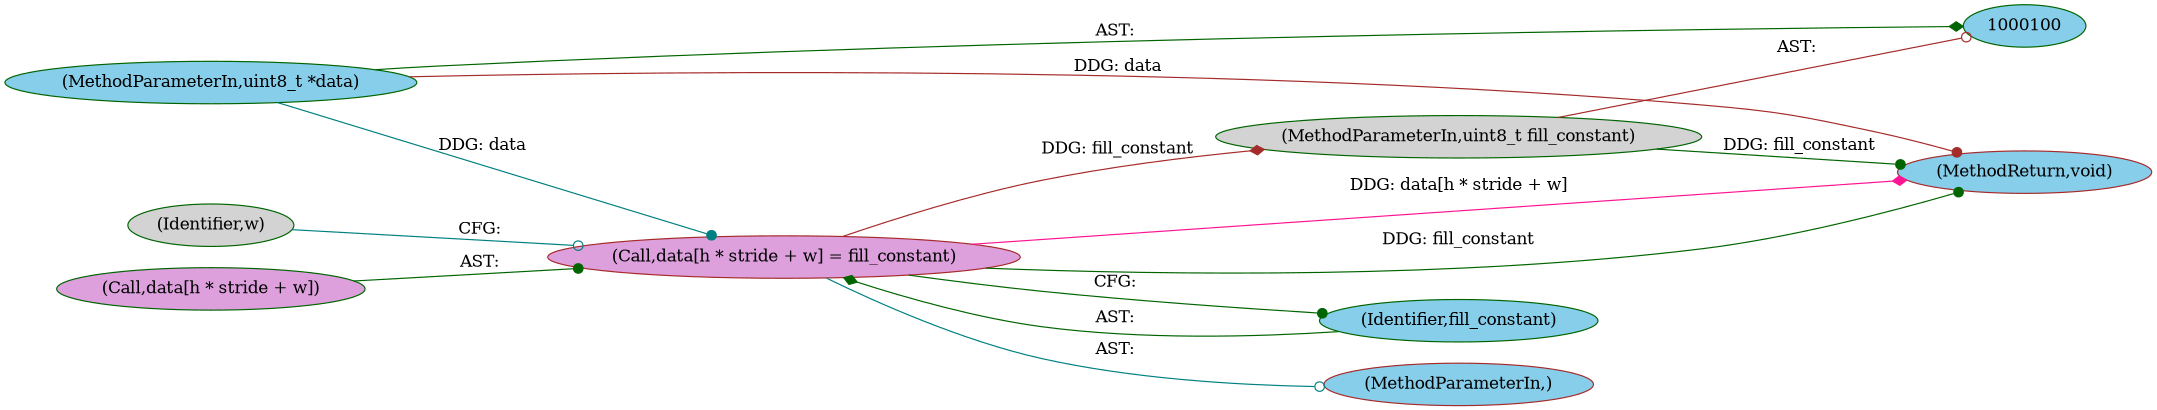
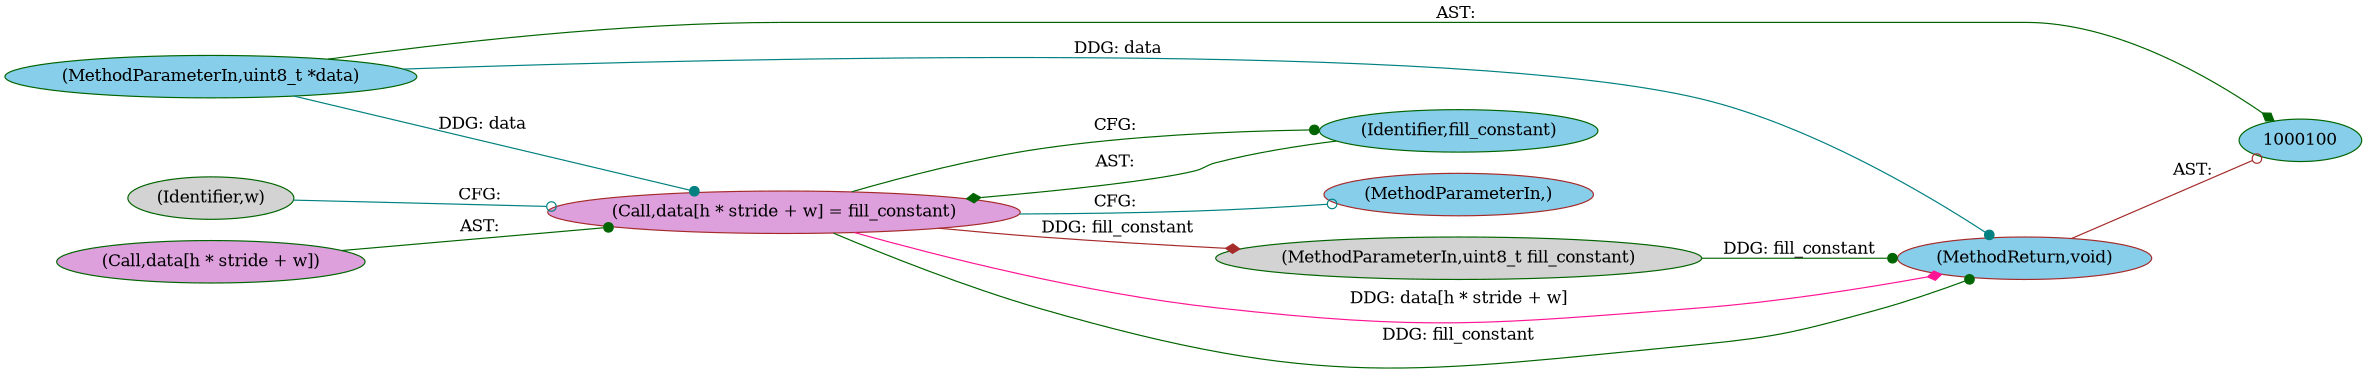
(1183, 78) -> (1211, 60)
(1760, 78) -> (2162, 199)
(1118, 350) -> (1118, 202)
